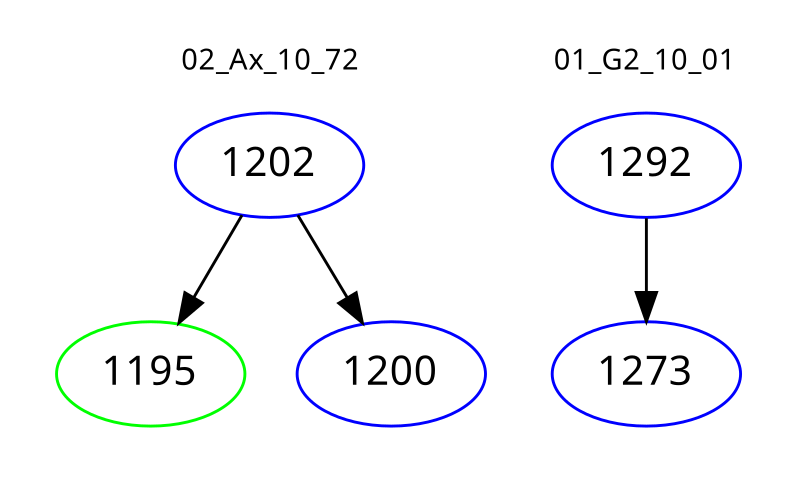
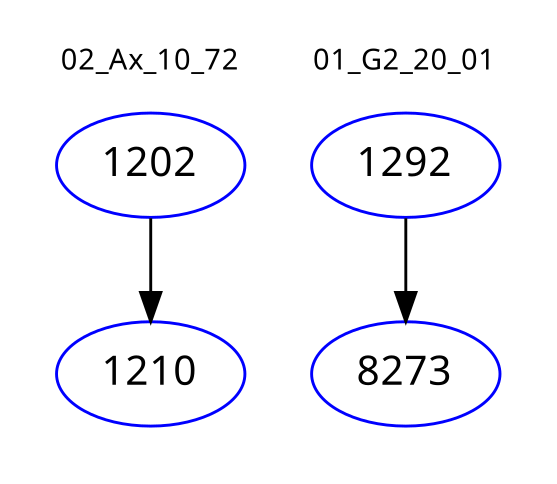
(646, 62) -> (406, 62)
(151, 374) -> none
(391, 374) -> (151, 374)
(646, 374) -> (406, 374)
